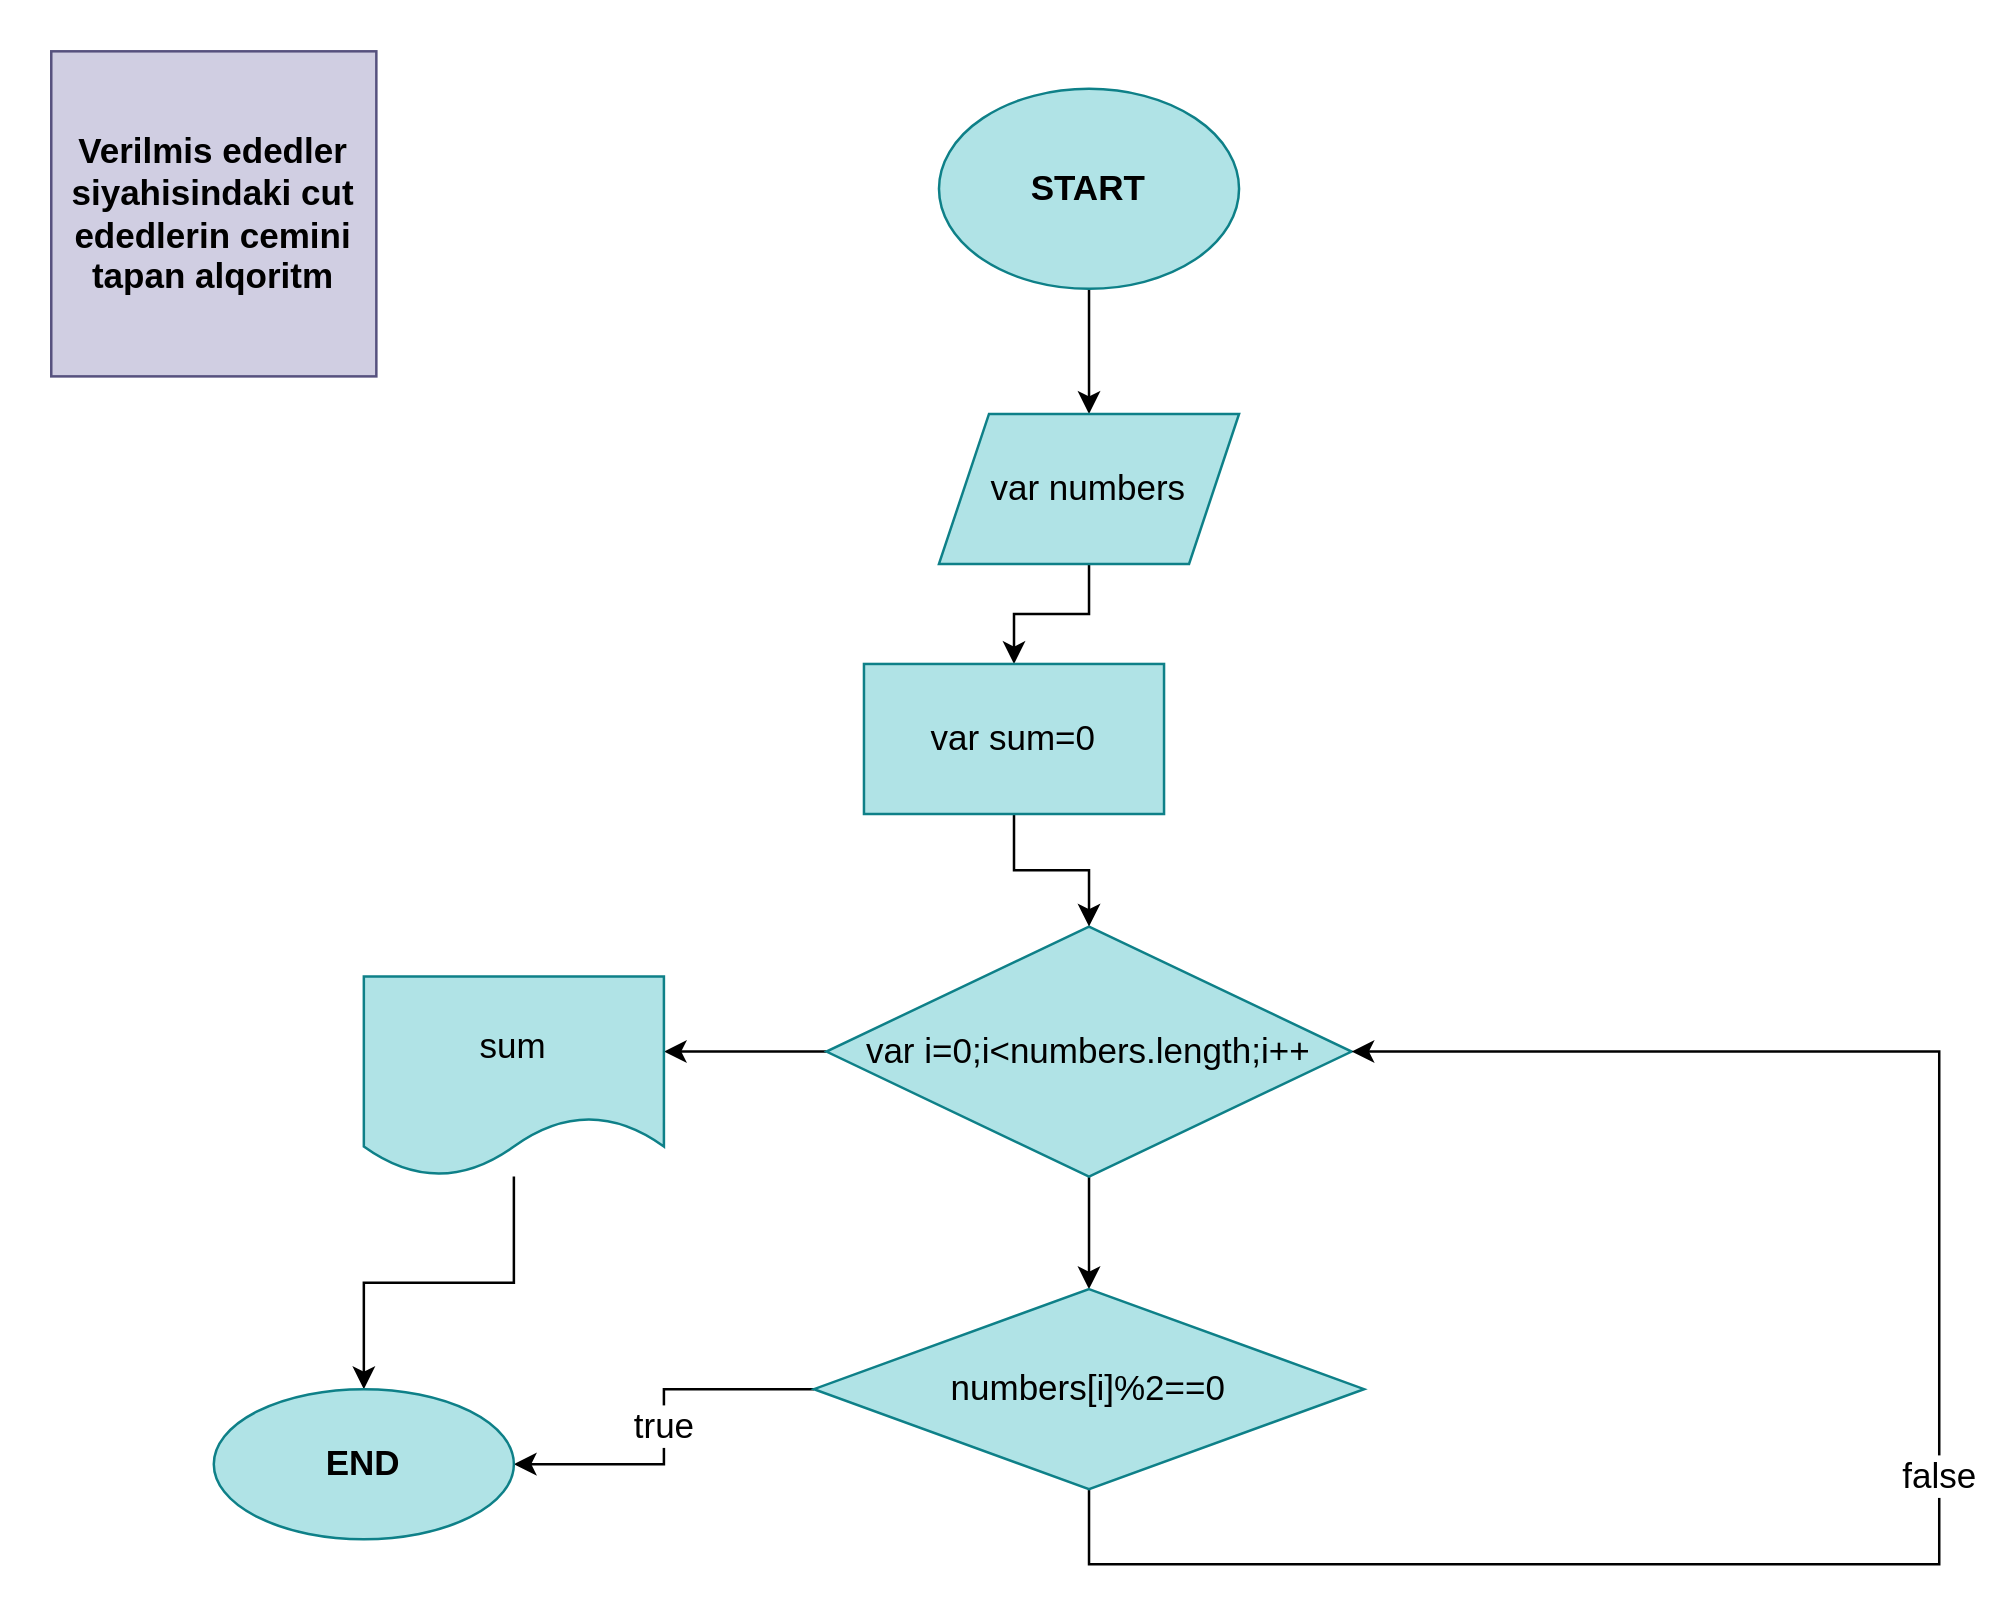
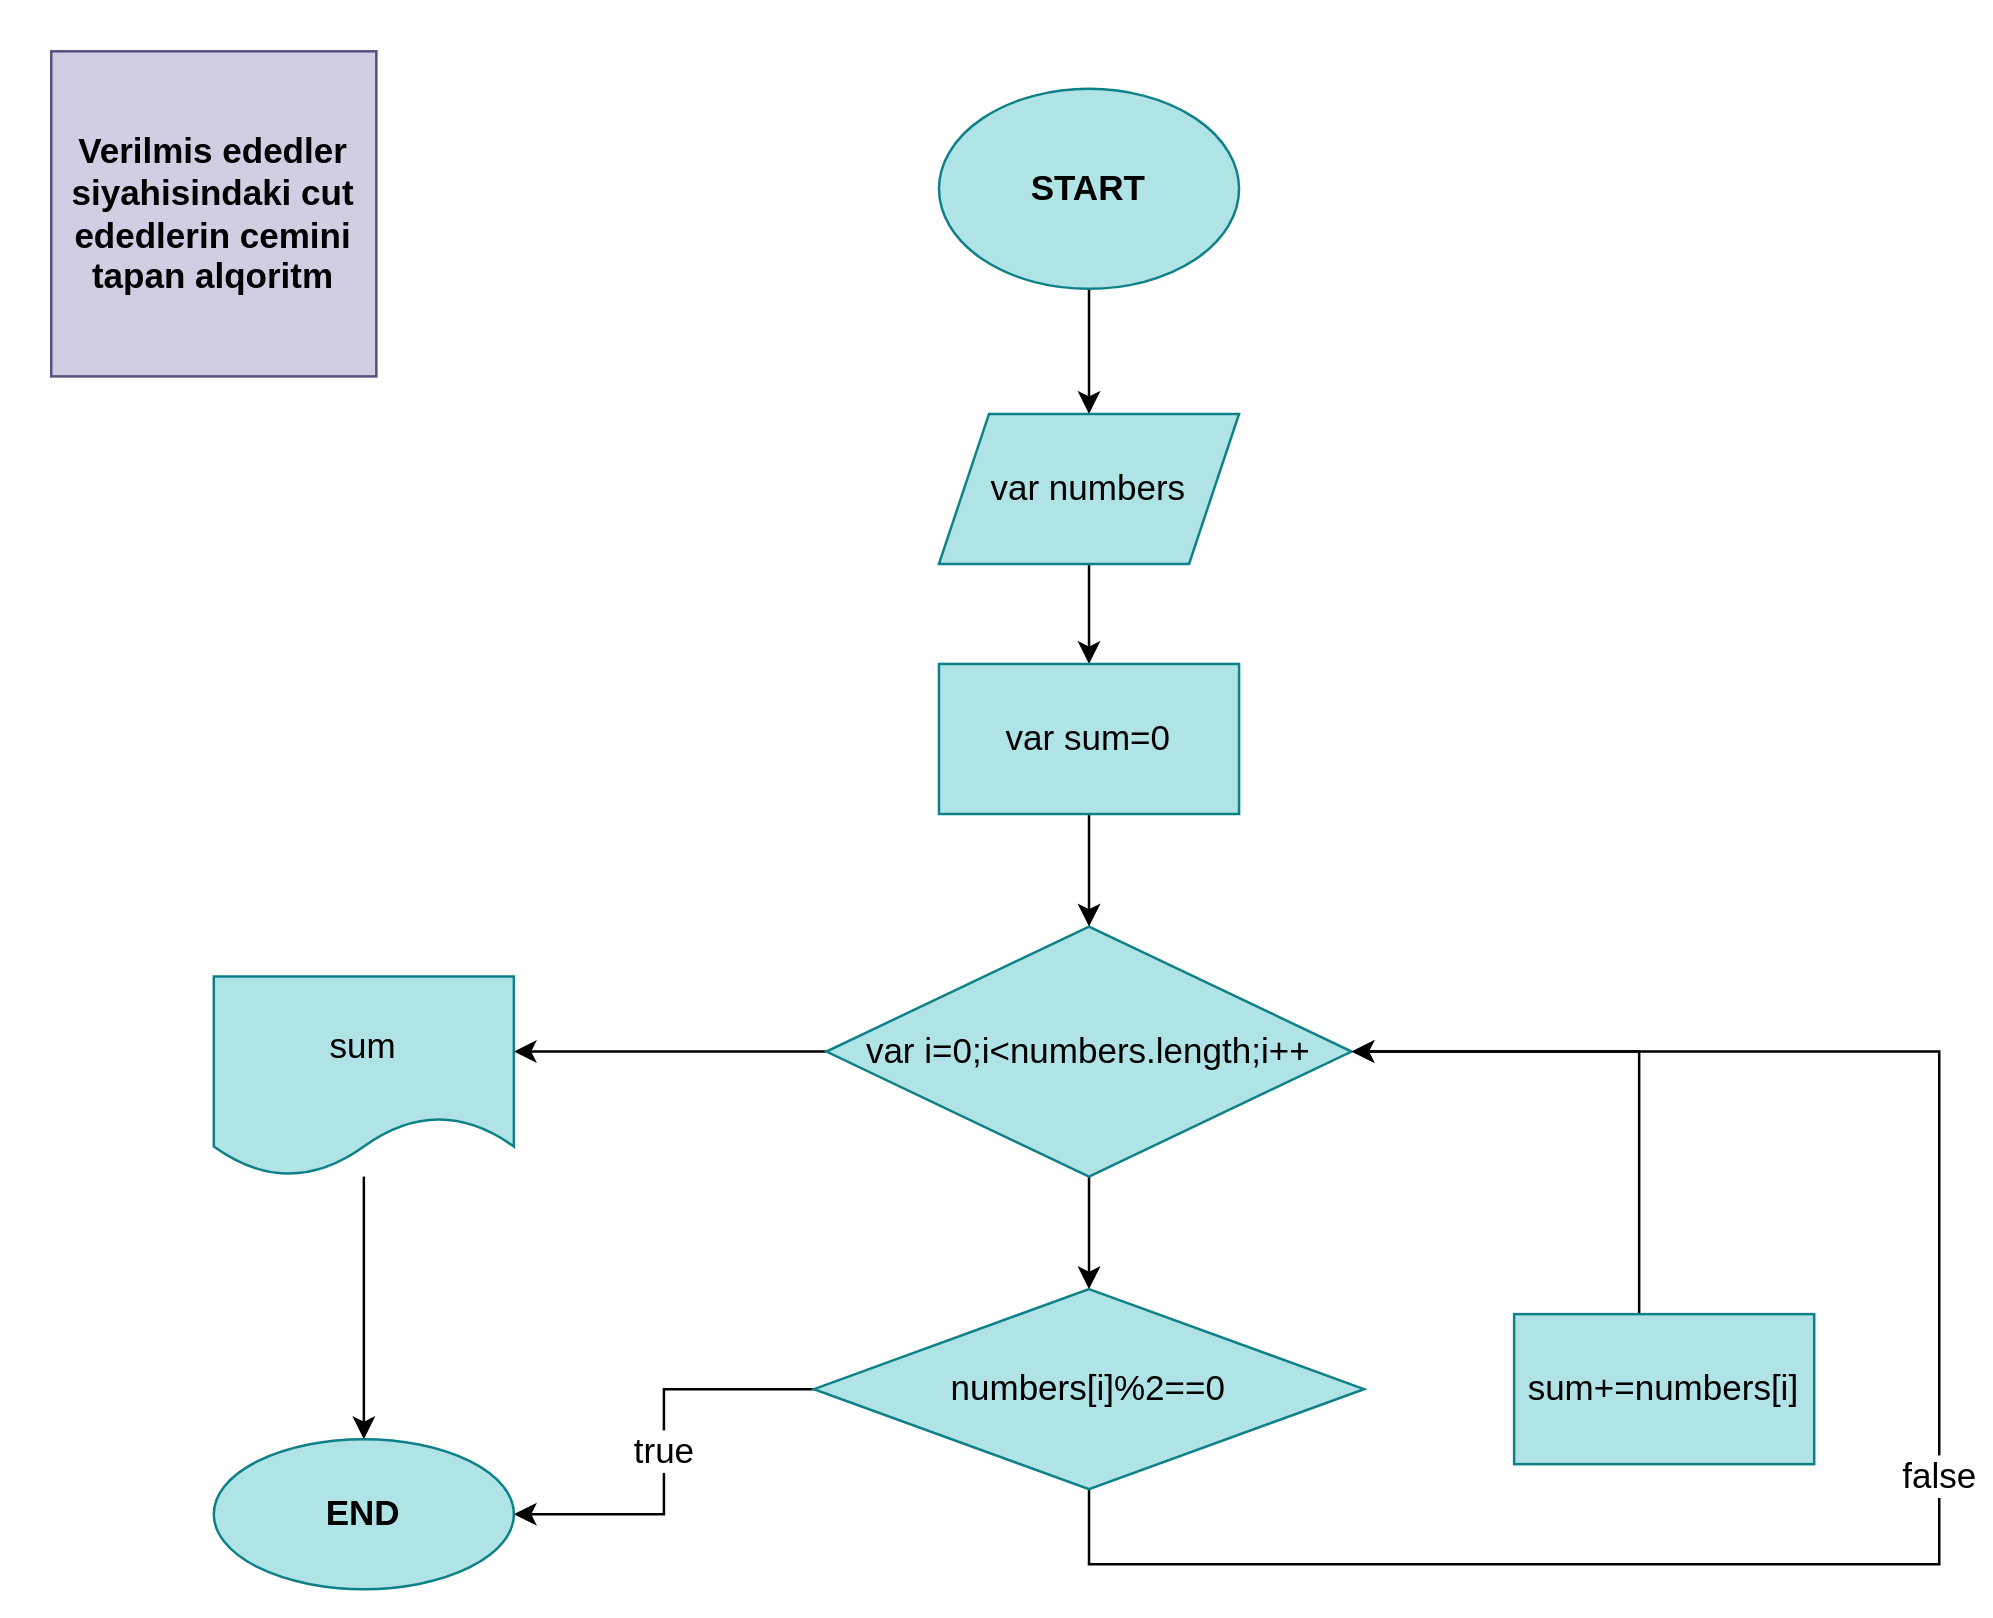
(1014, 739) -> (1089, 739)
(514, 1076) -> (364, 1076)
none -> (1639, 1185)
none -> (1664, 1389)
(364, 1464) -> (364, 1514)
